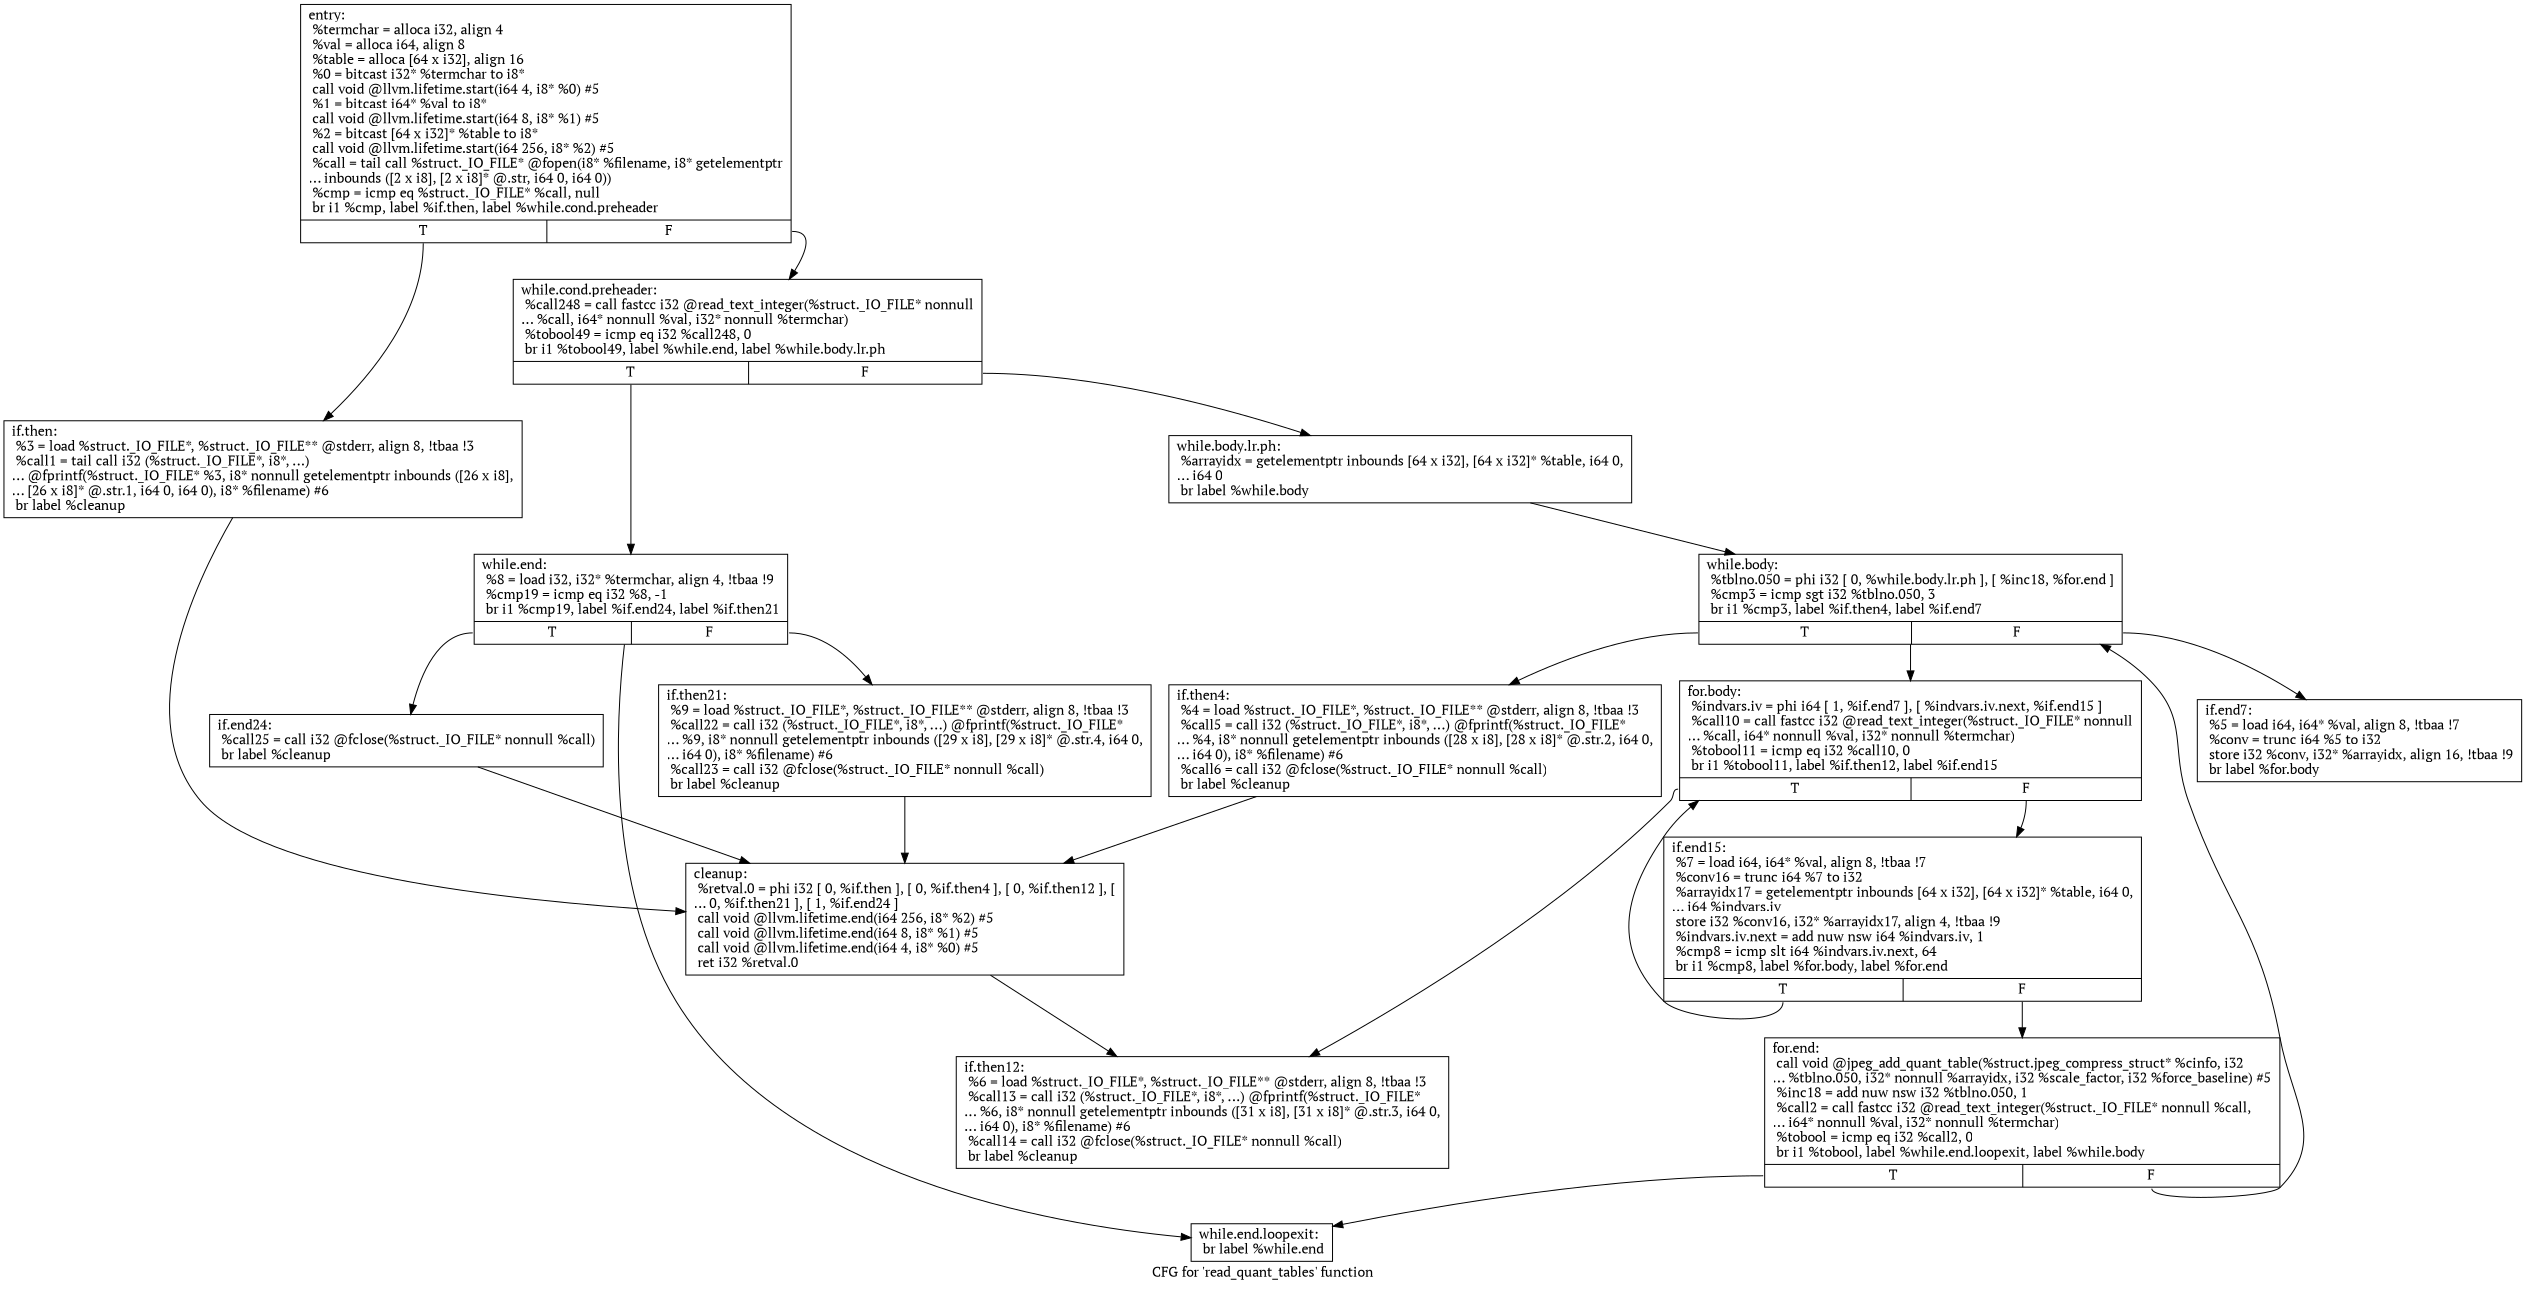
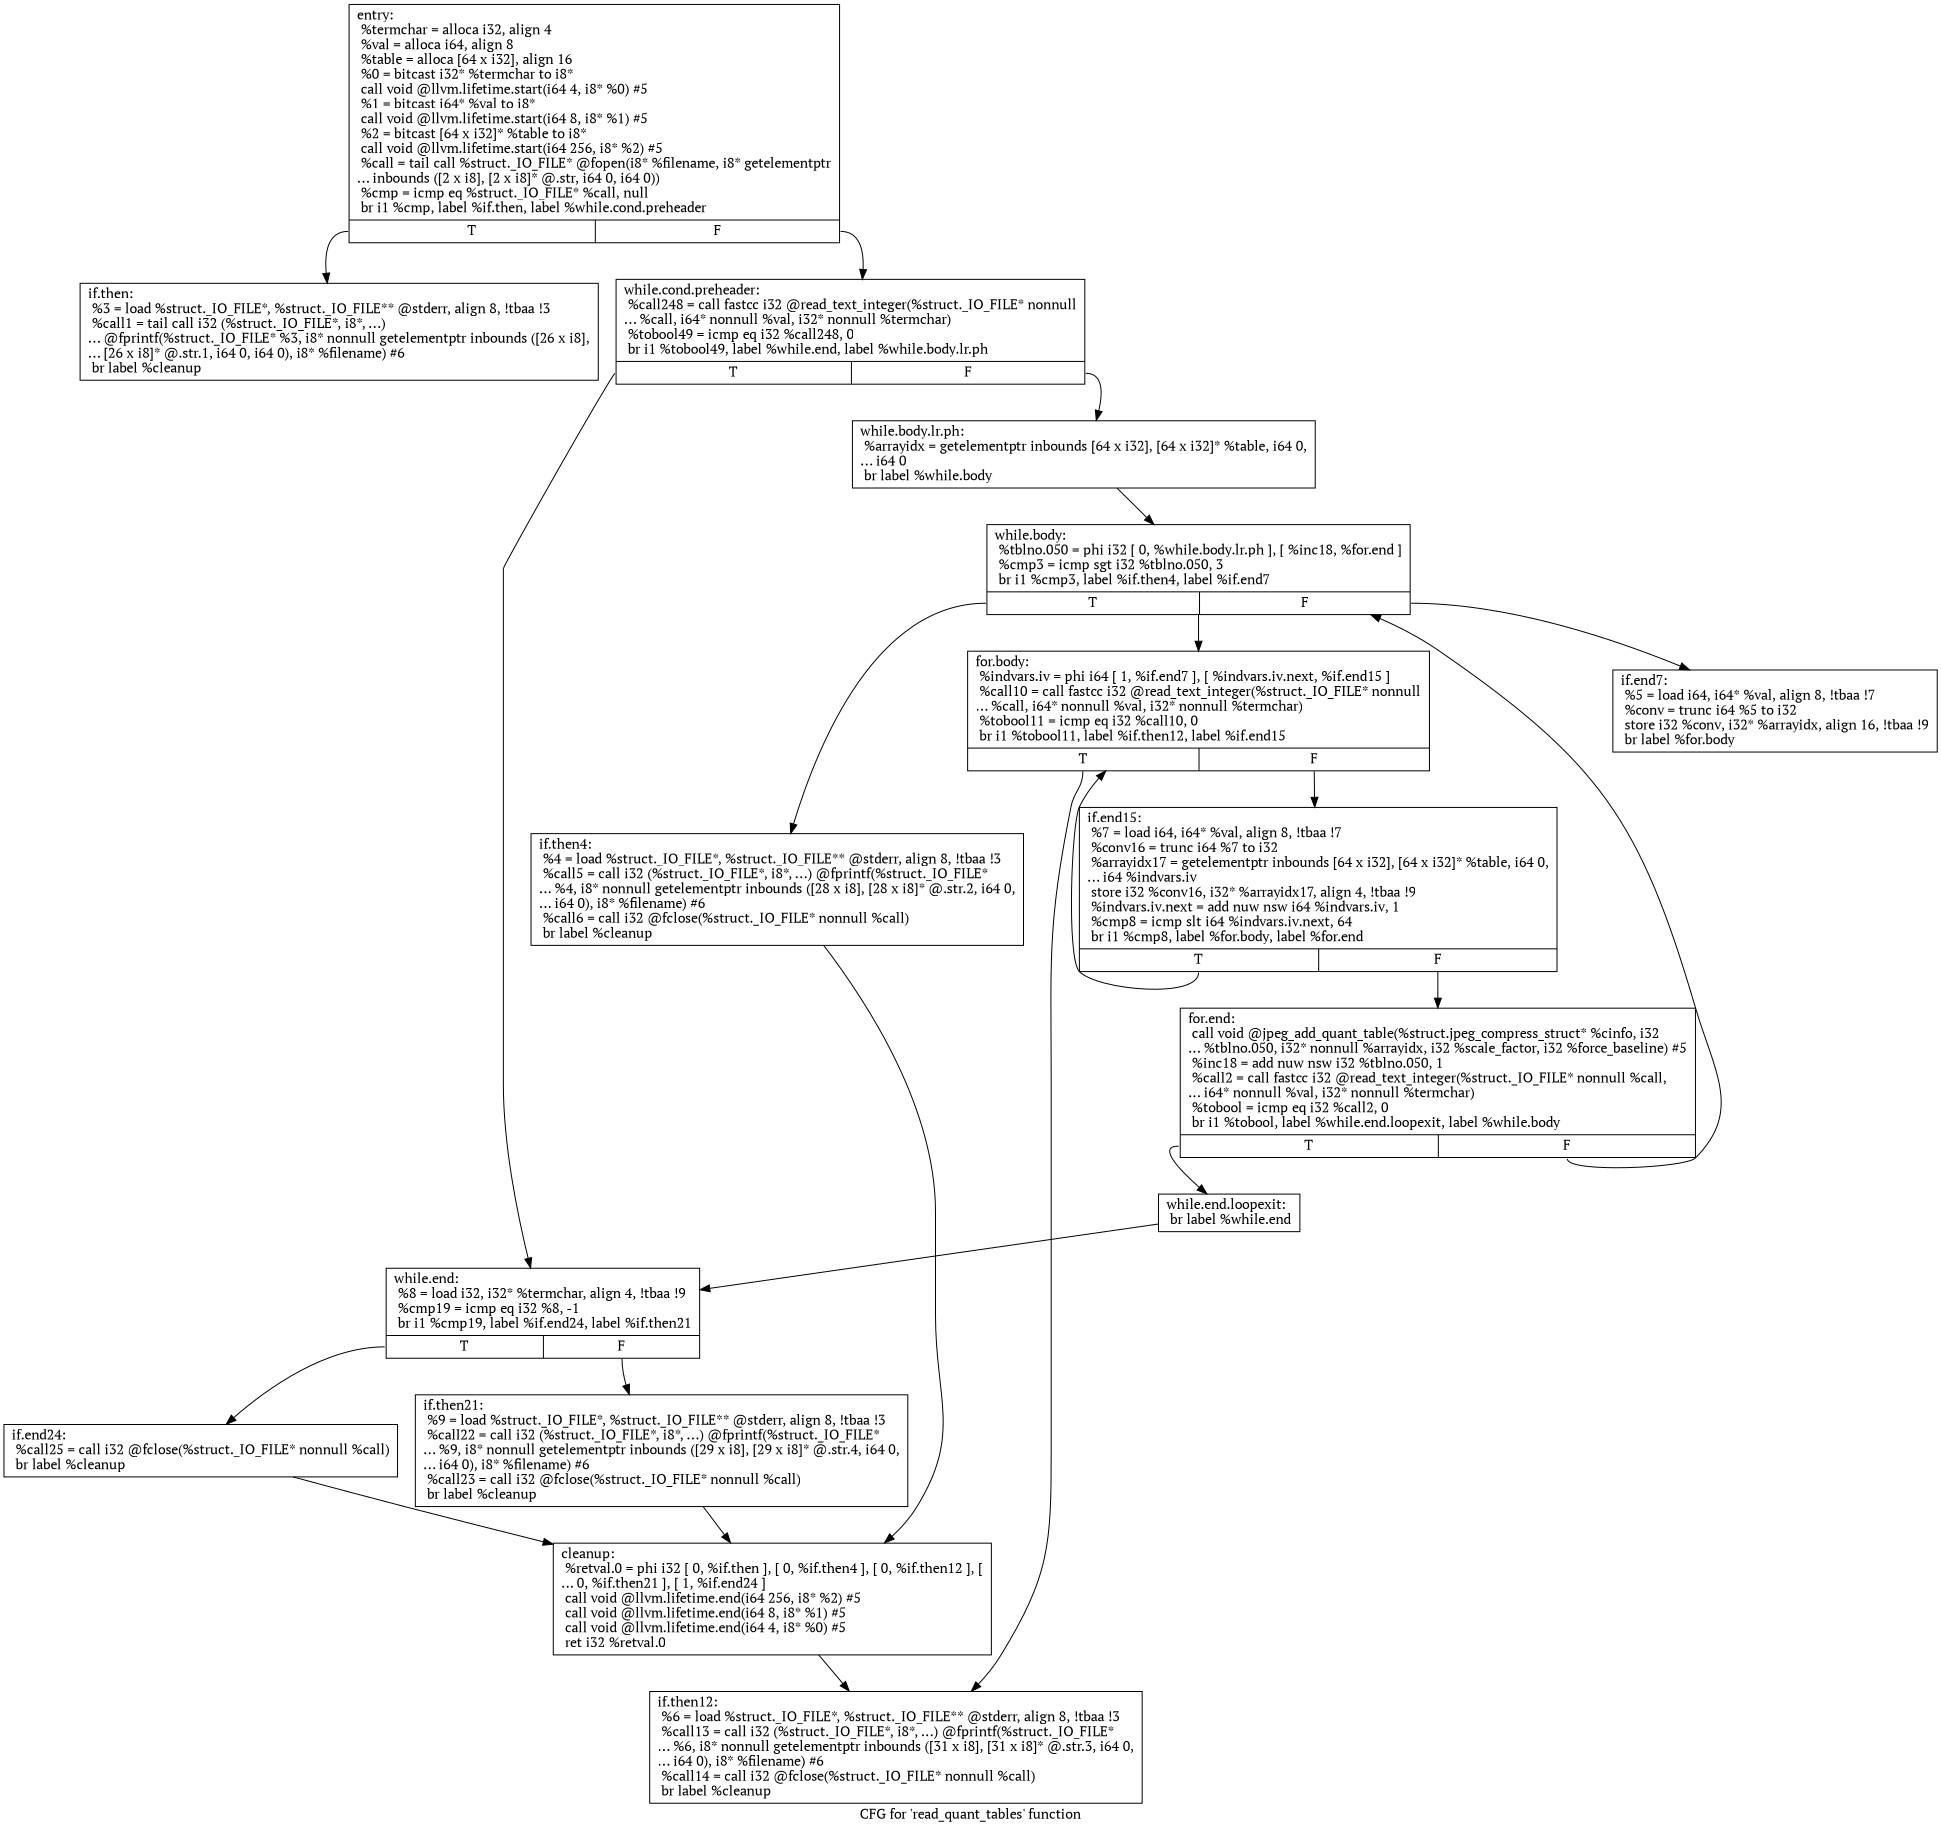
(283, 849) -> none
(745, 1080) -> (945, 1255)
